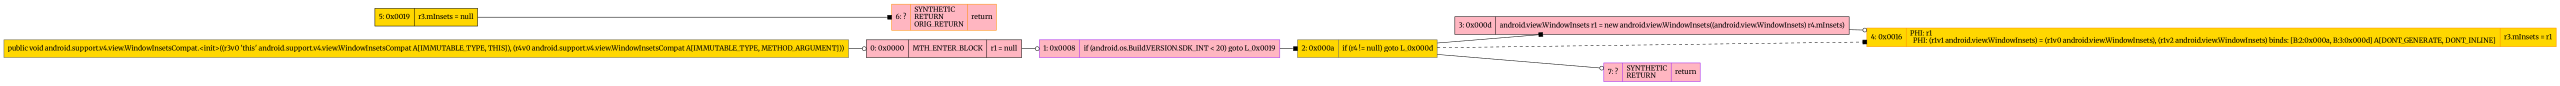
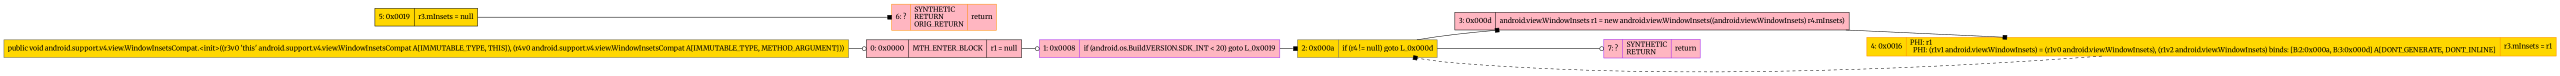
(1856, 30) -> (1924, 34)
(1650, 45) -> (1760, 71)
